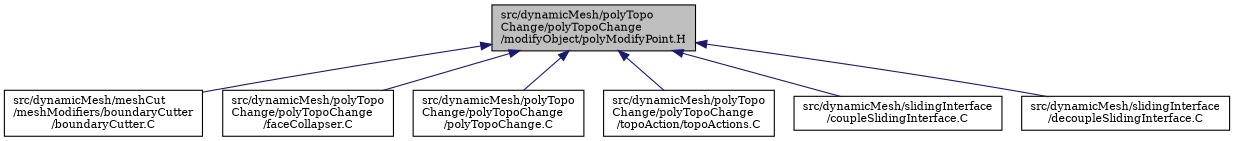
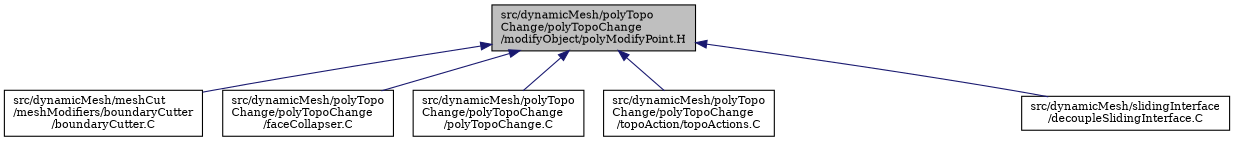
(898, 113) -> none
